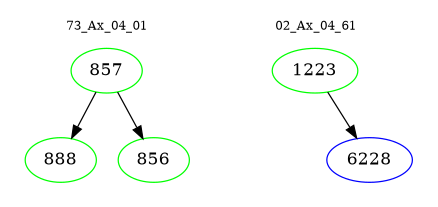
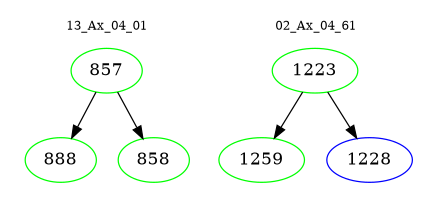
(107, 27) -> (107, 27)
(154, 160) -> (154, 160)
none -> (262, 160)
(370, 160) -> (370, 160)
